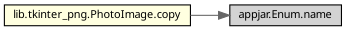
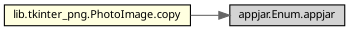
(286, 15) -> (287, 15)
